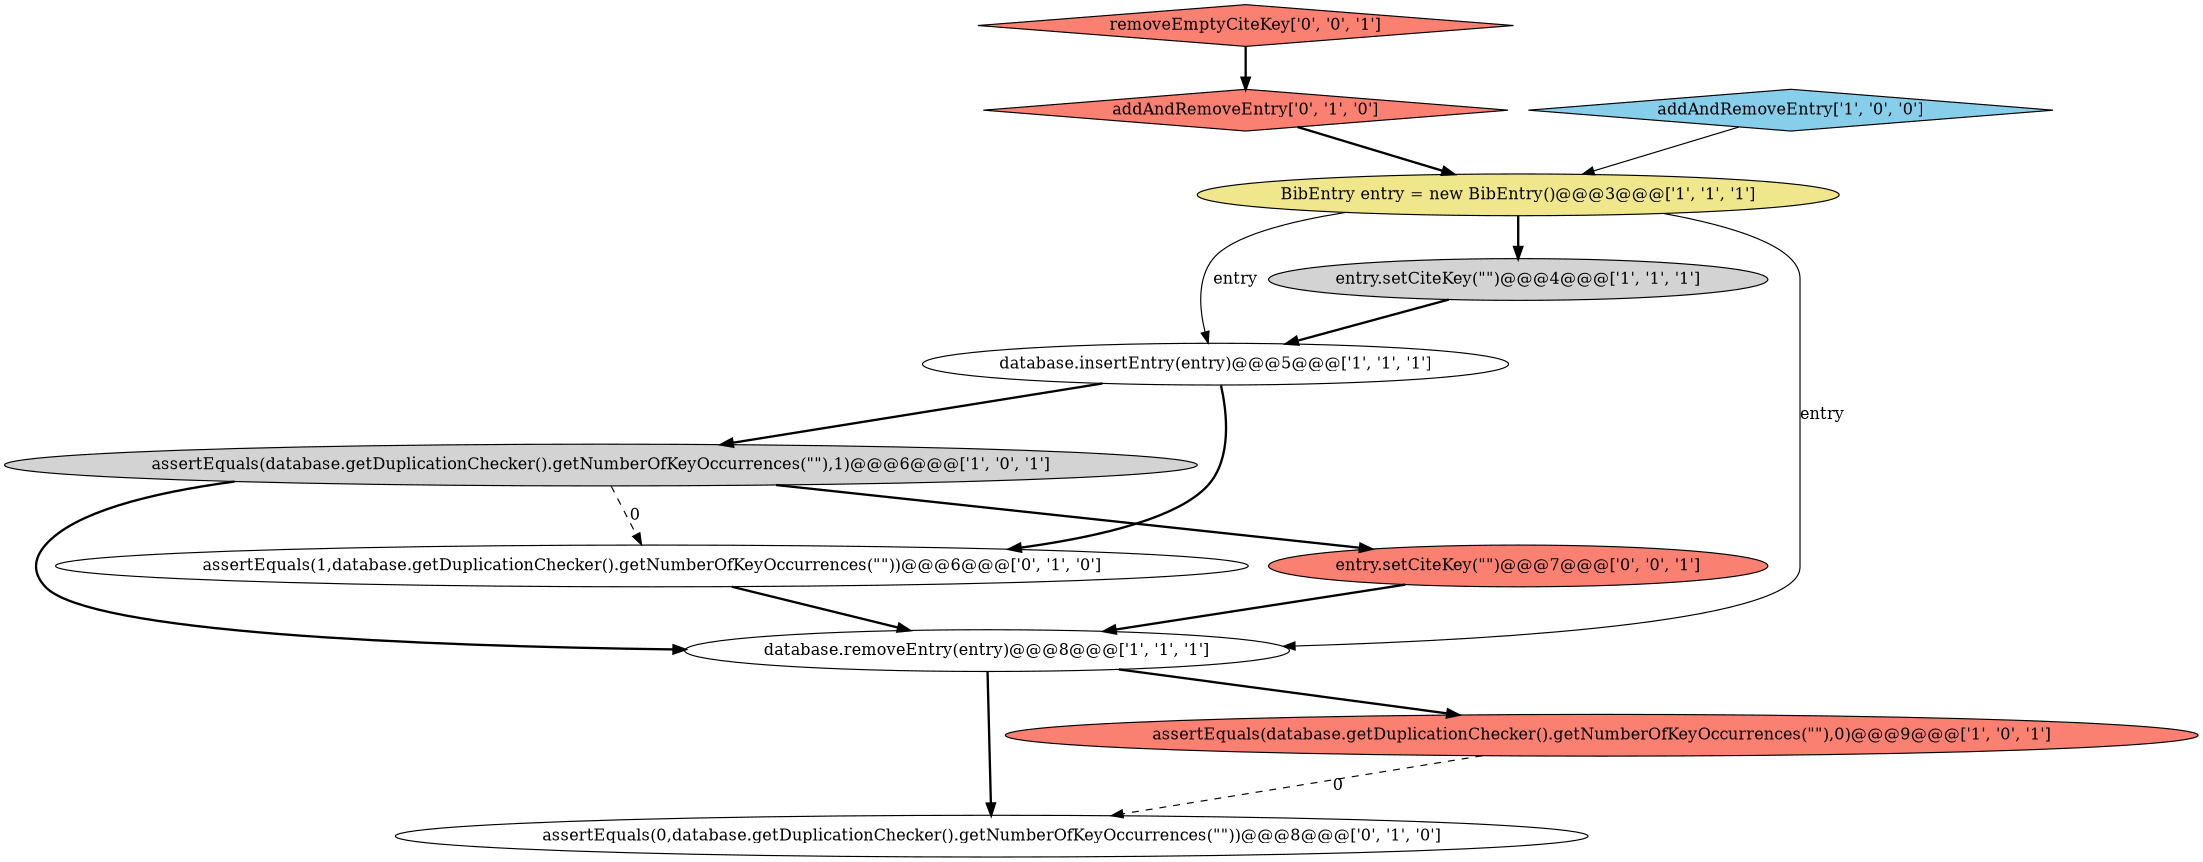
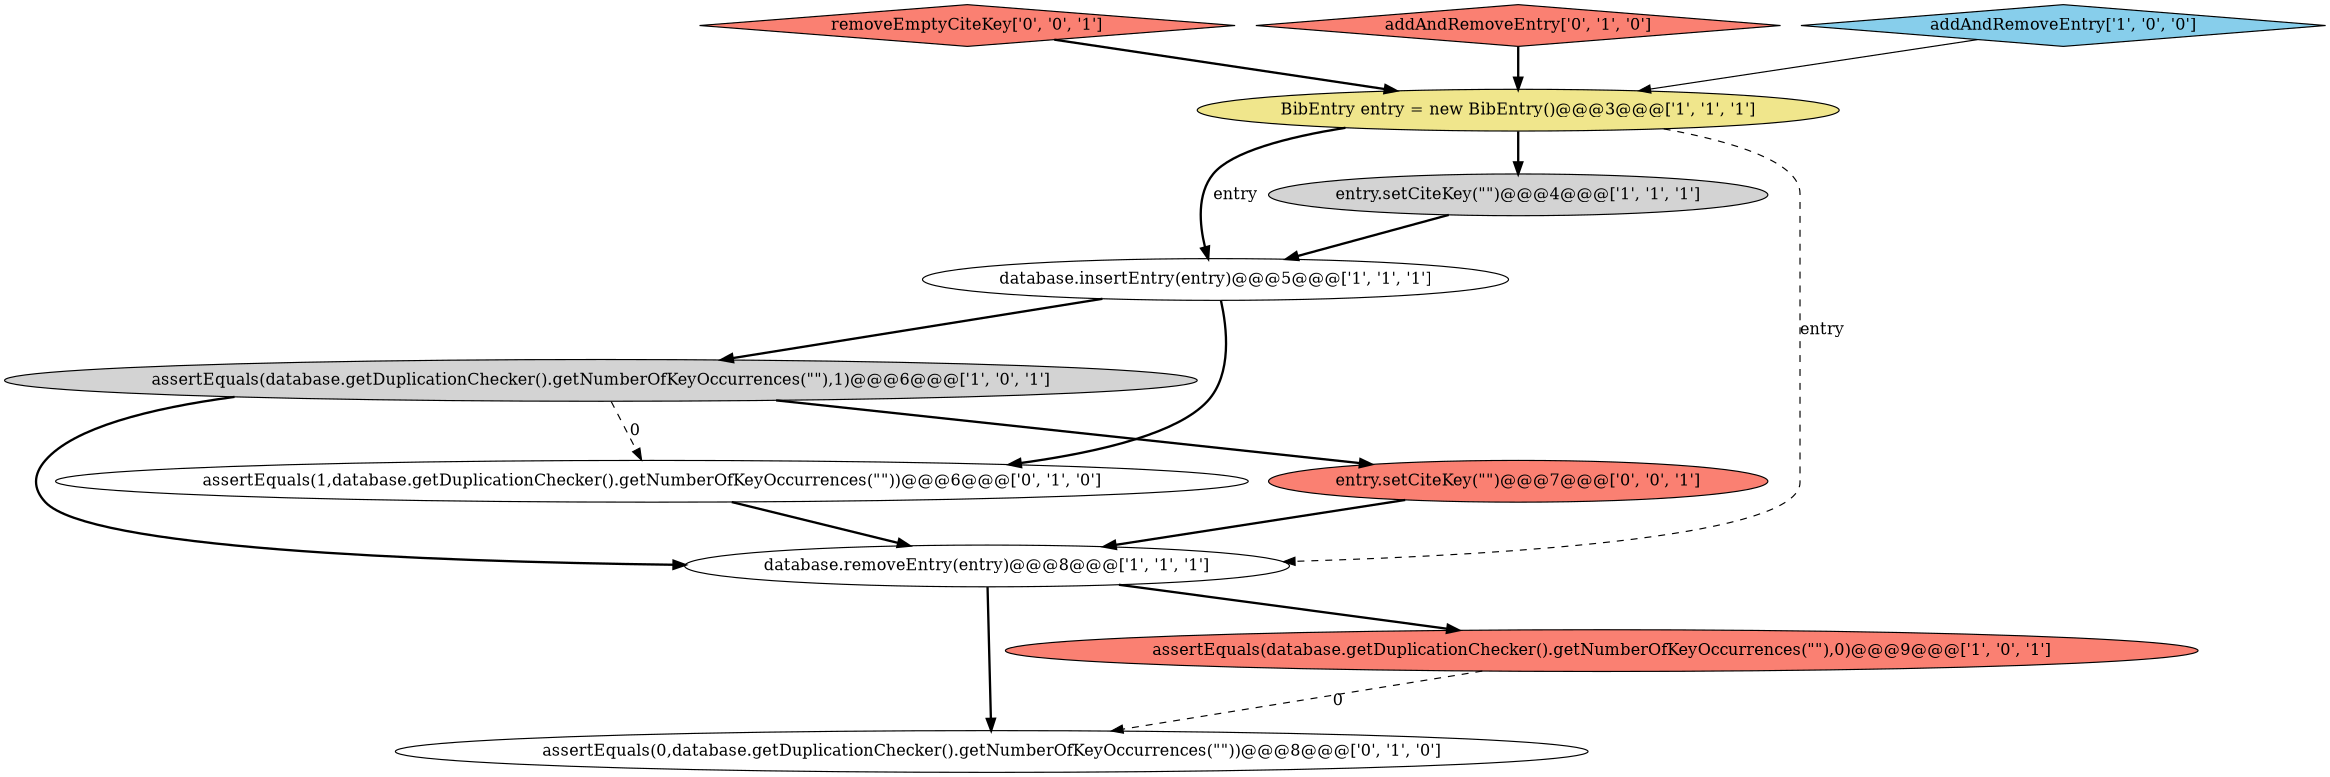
(1246, 62) -> (1220, 64)
(1240, 240) -> (1240, 155)
(1774, 591) -> (1774, 507)
